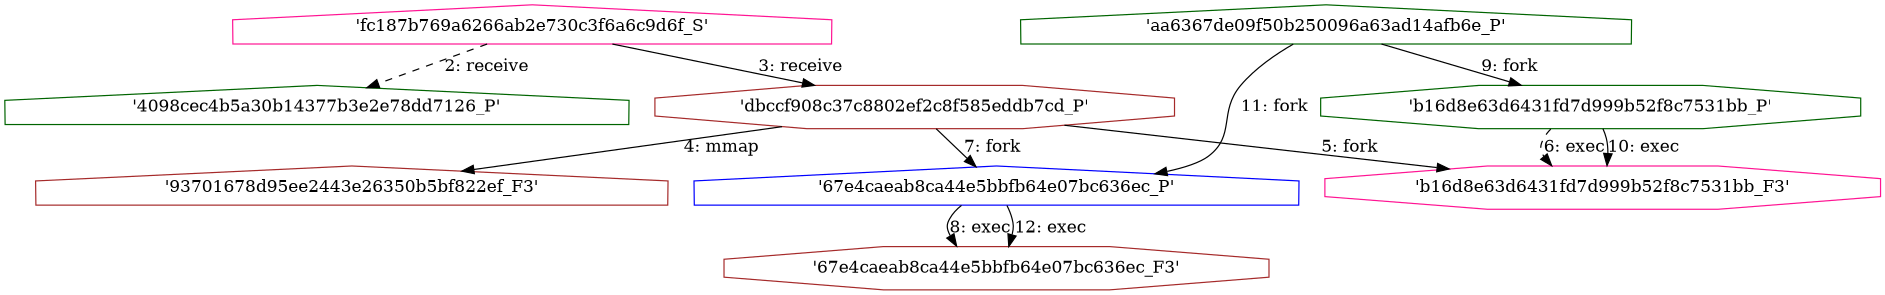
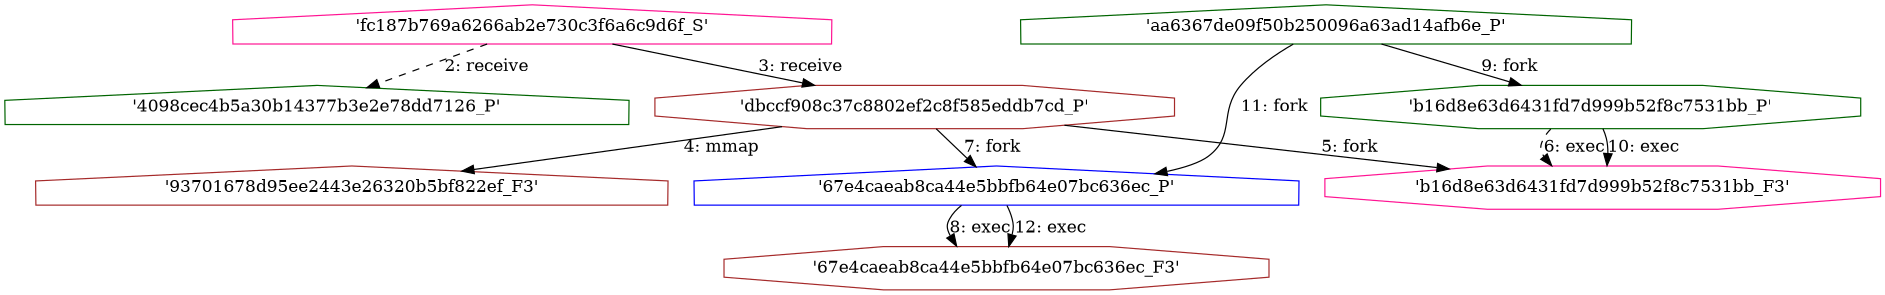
(352, 188) -> (352, 188)
